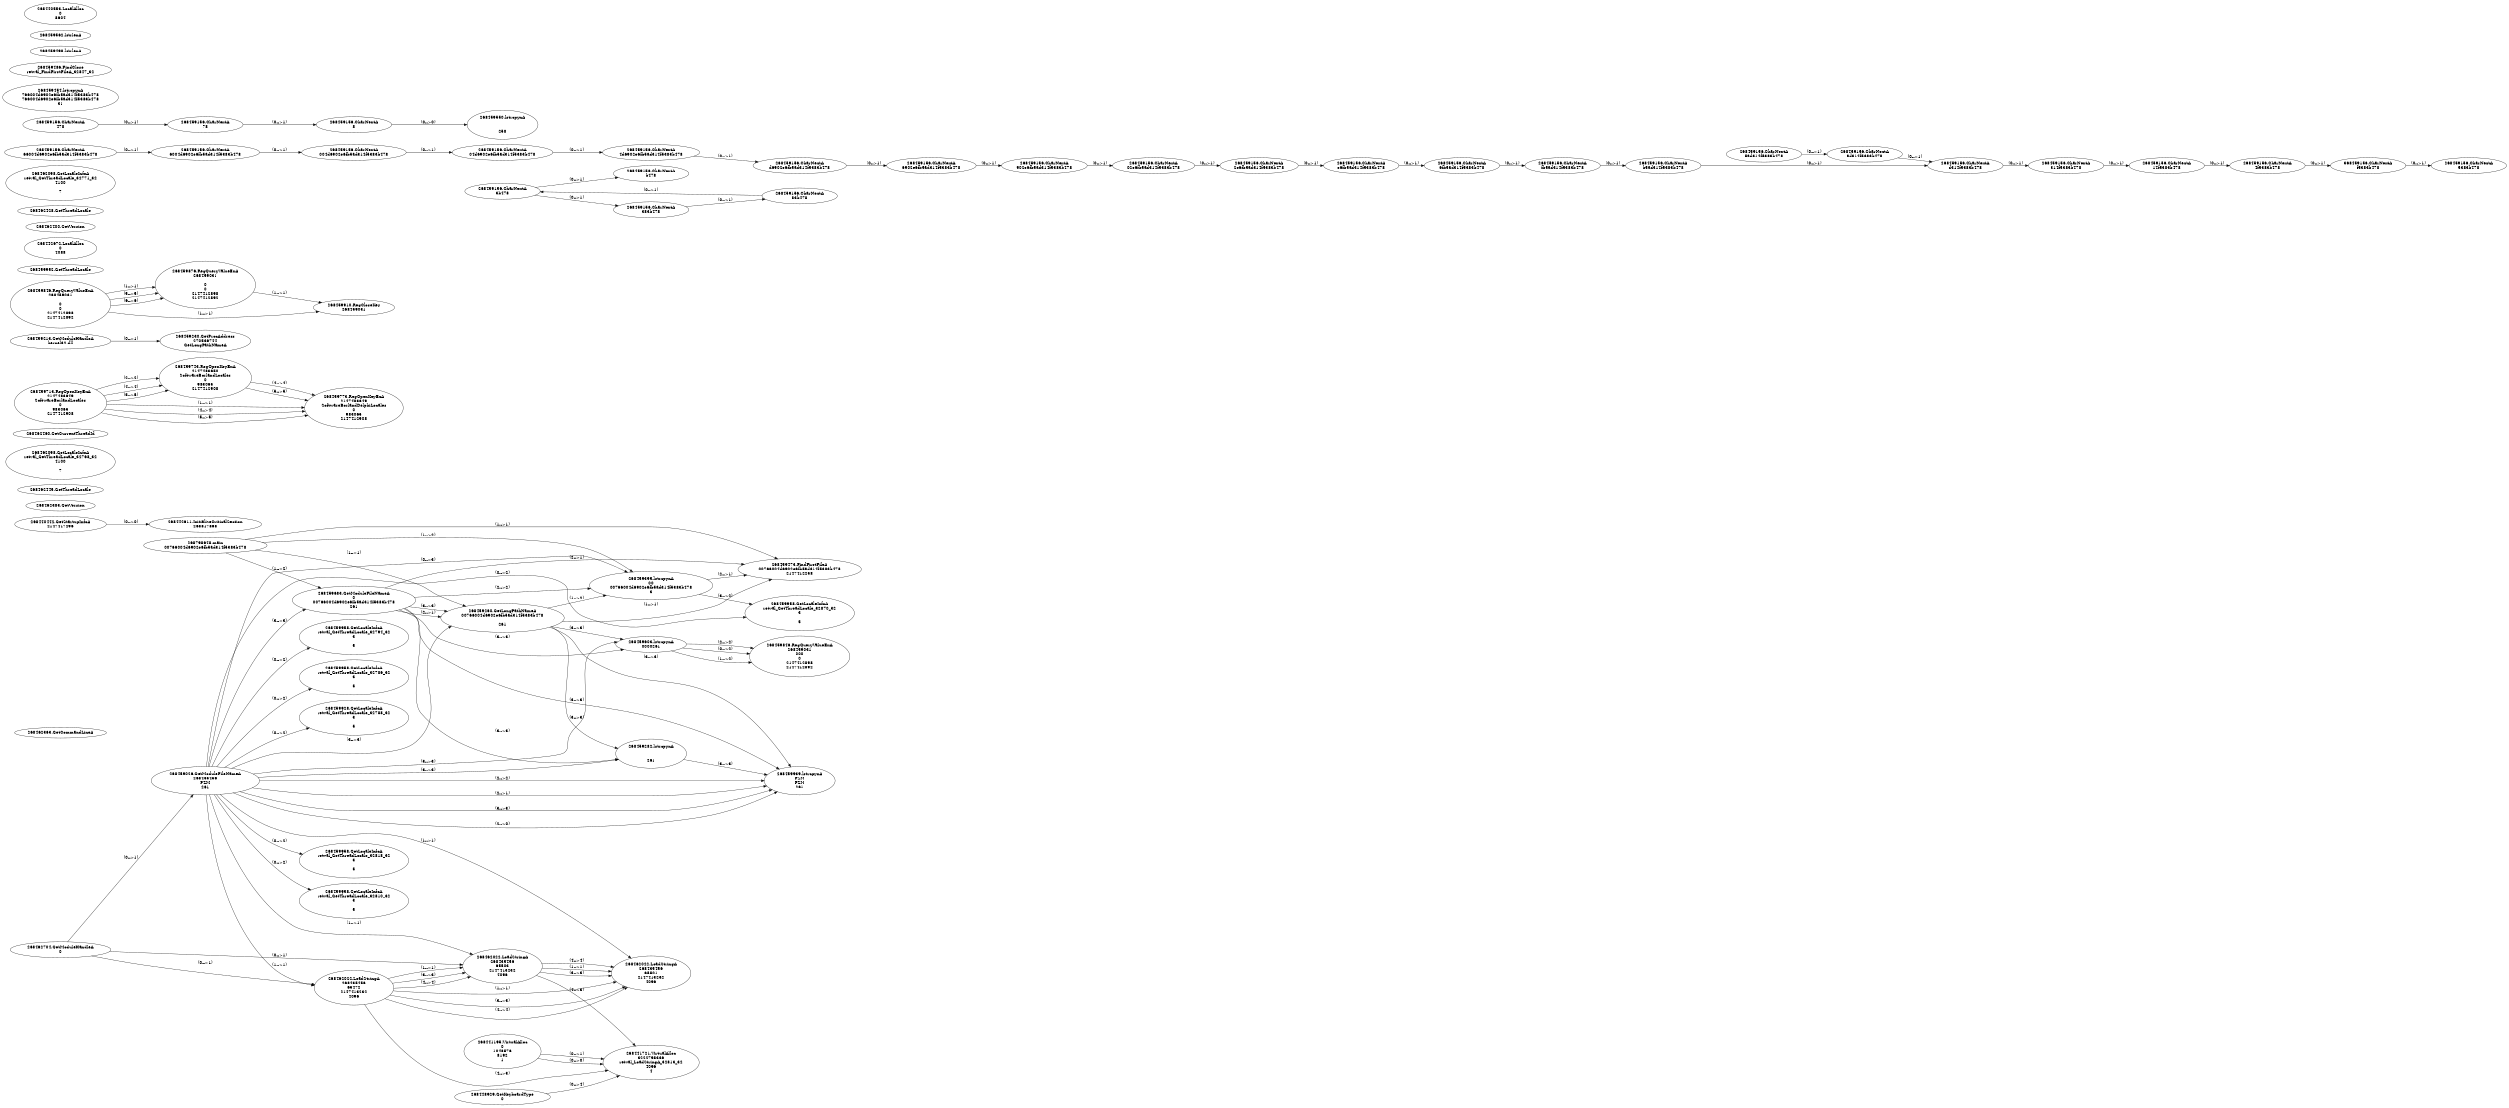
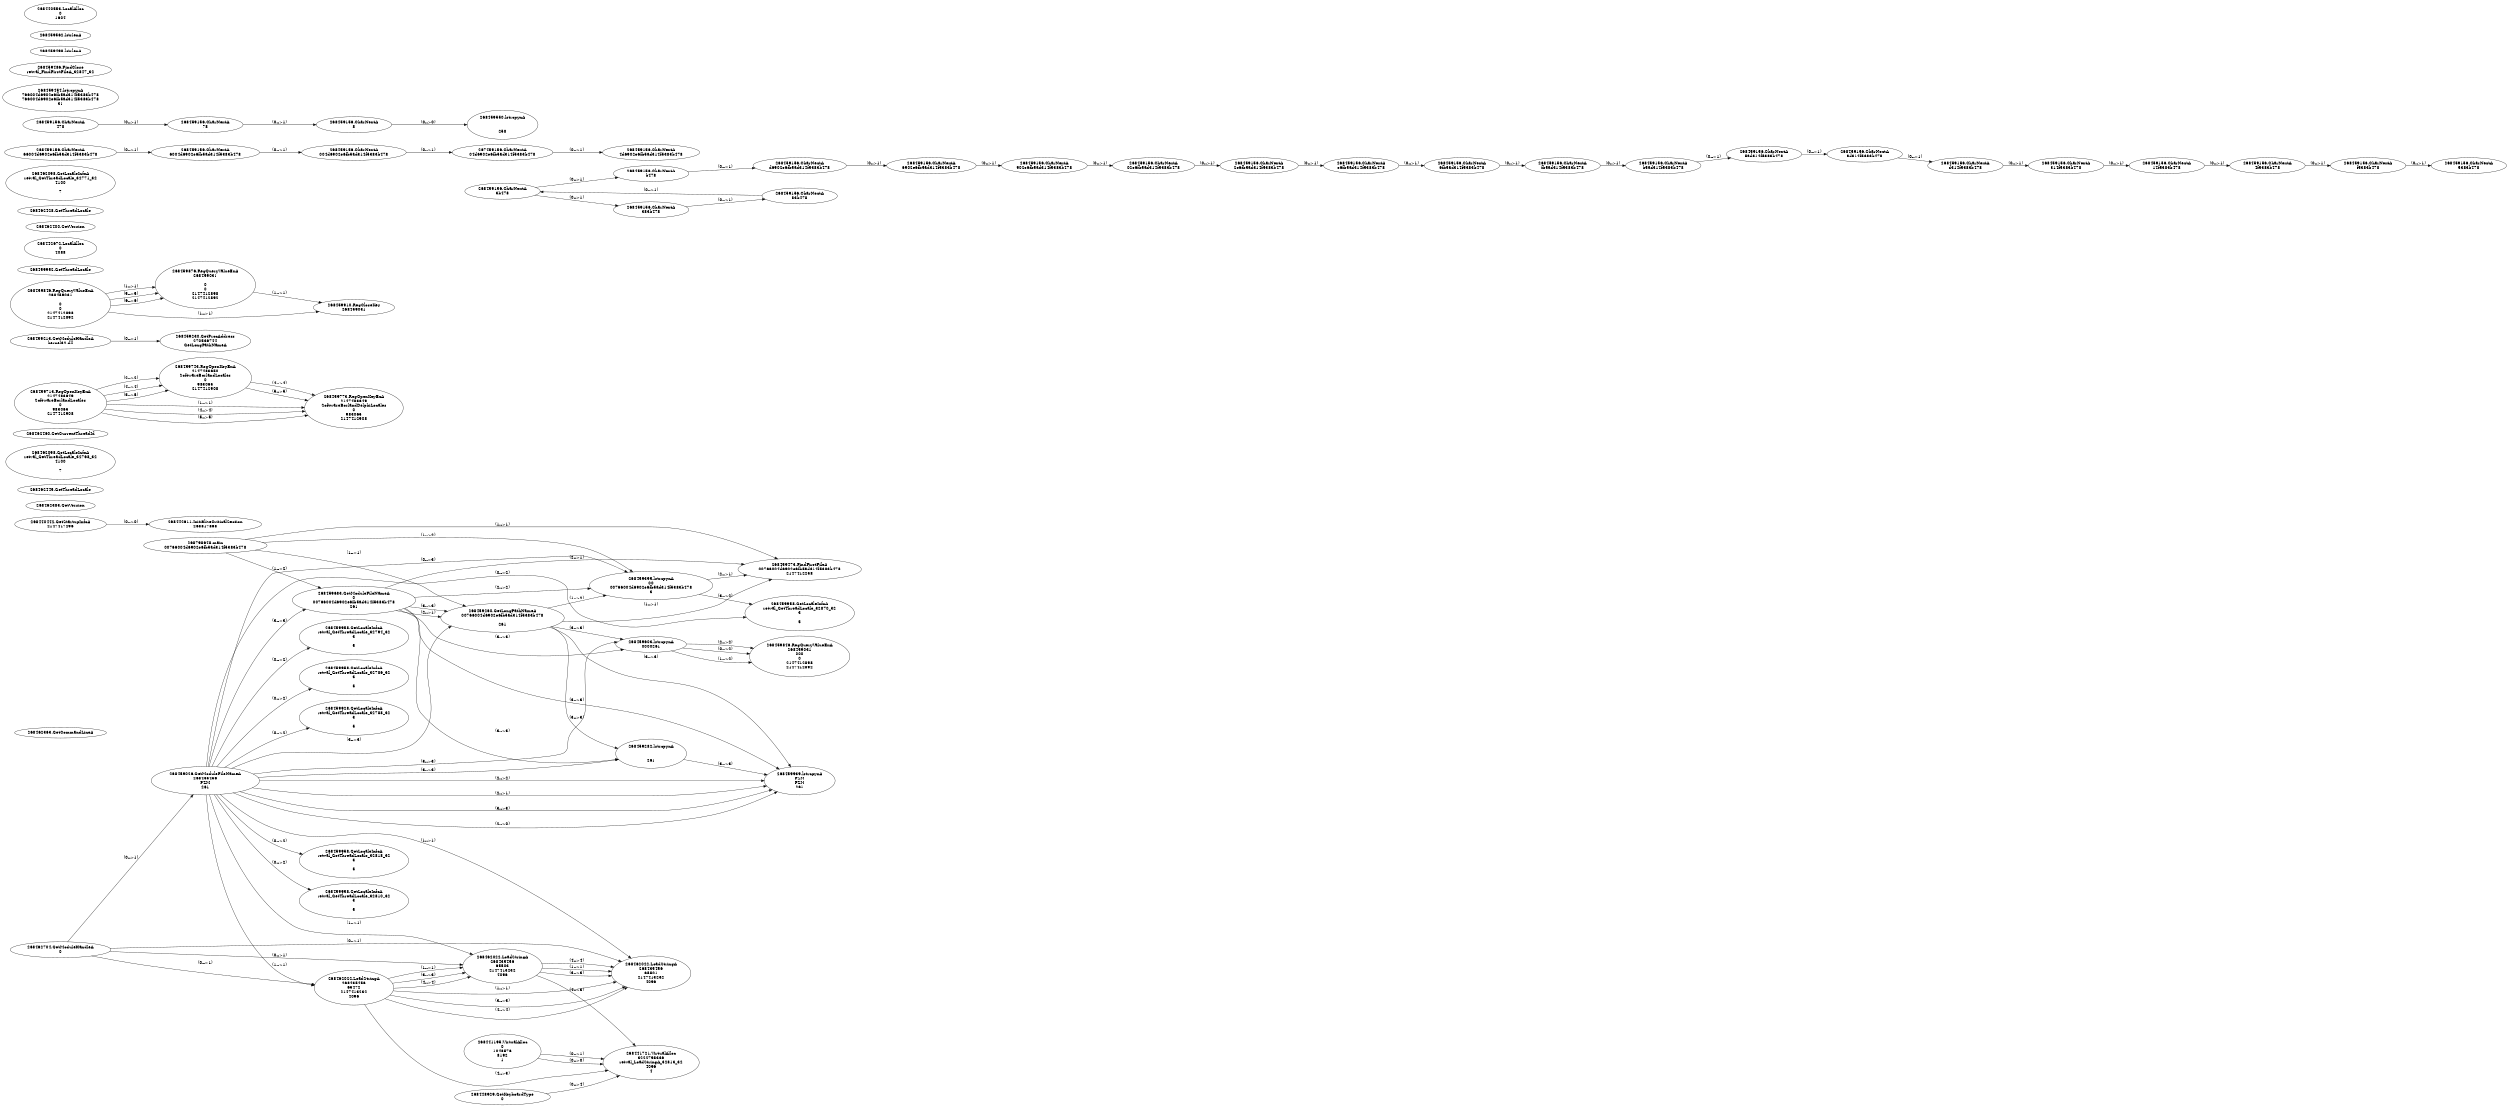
(61, 14) -> (61, 14)
(503, 152) -> (503, 152)
(725, 159) -> (720, 170)
(1813, 166) -> (1712, 160)
(2368, 166) -> (2368, 166)
none -> (365, 944)
